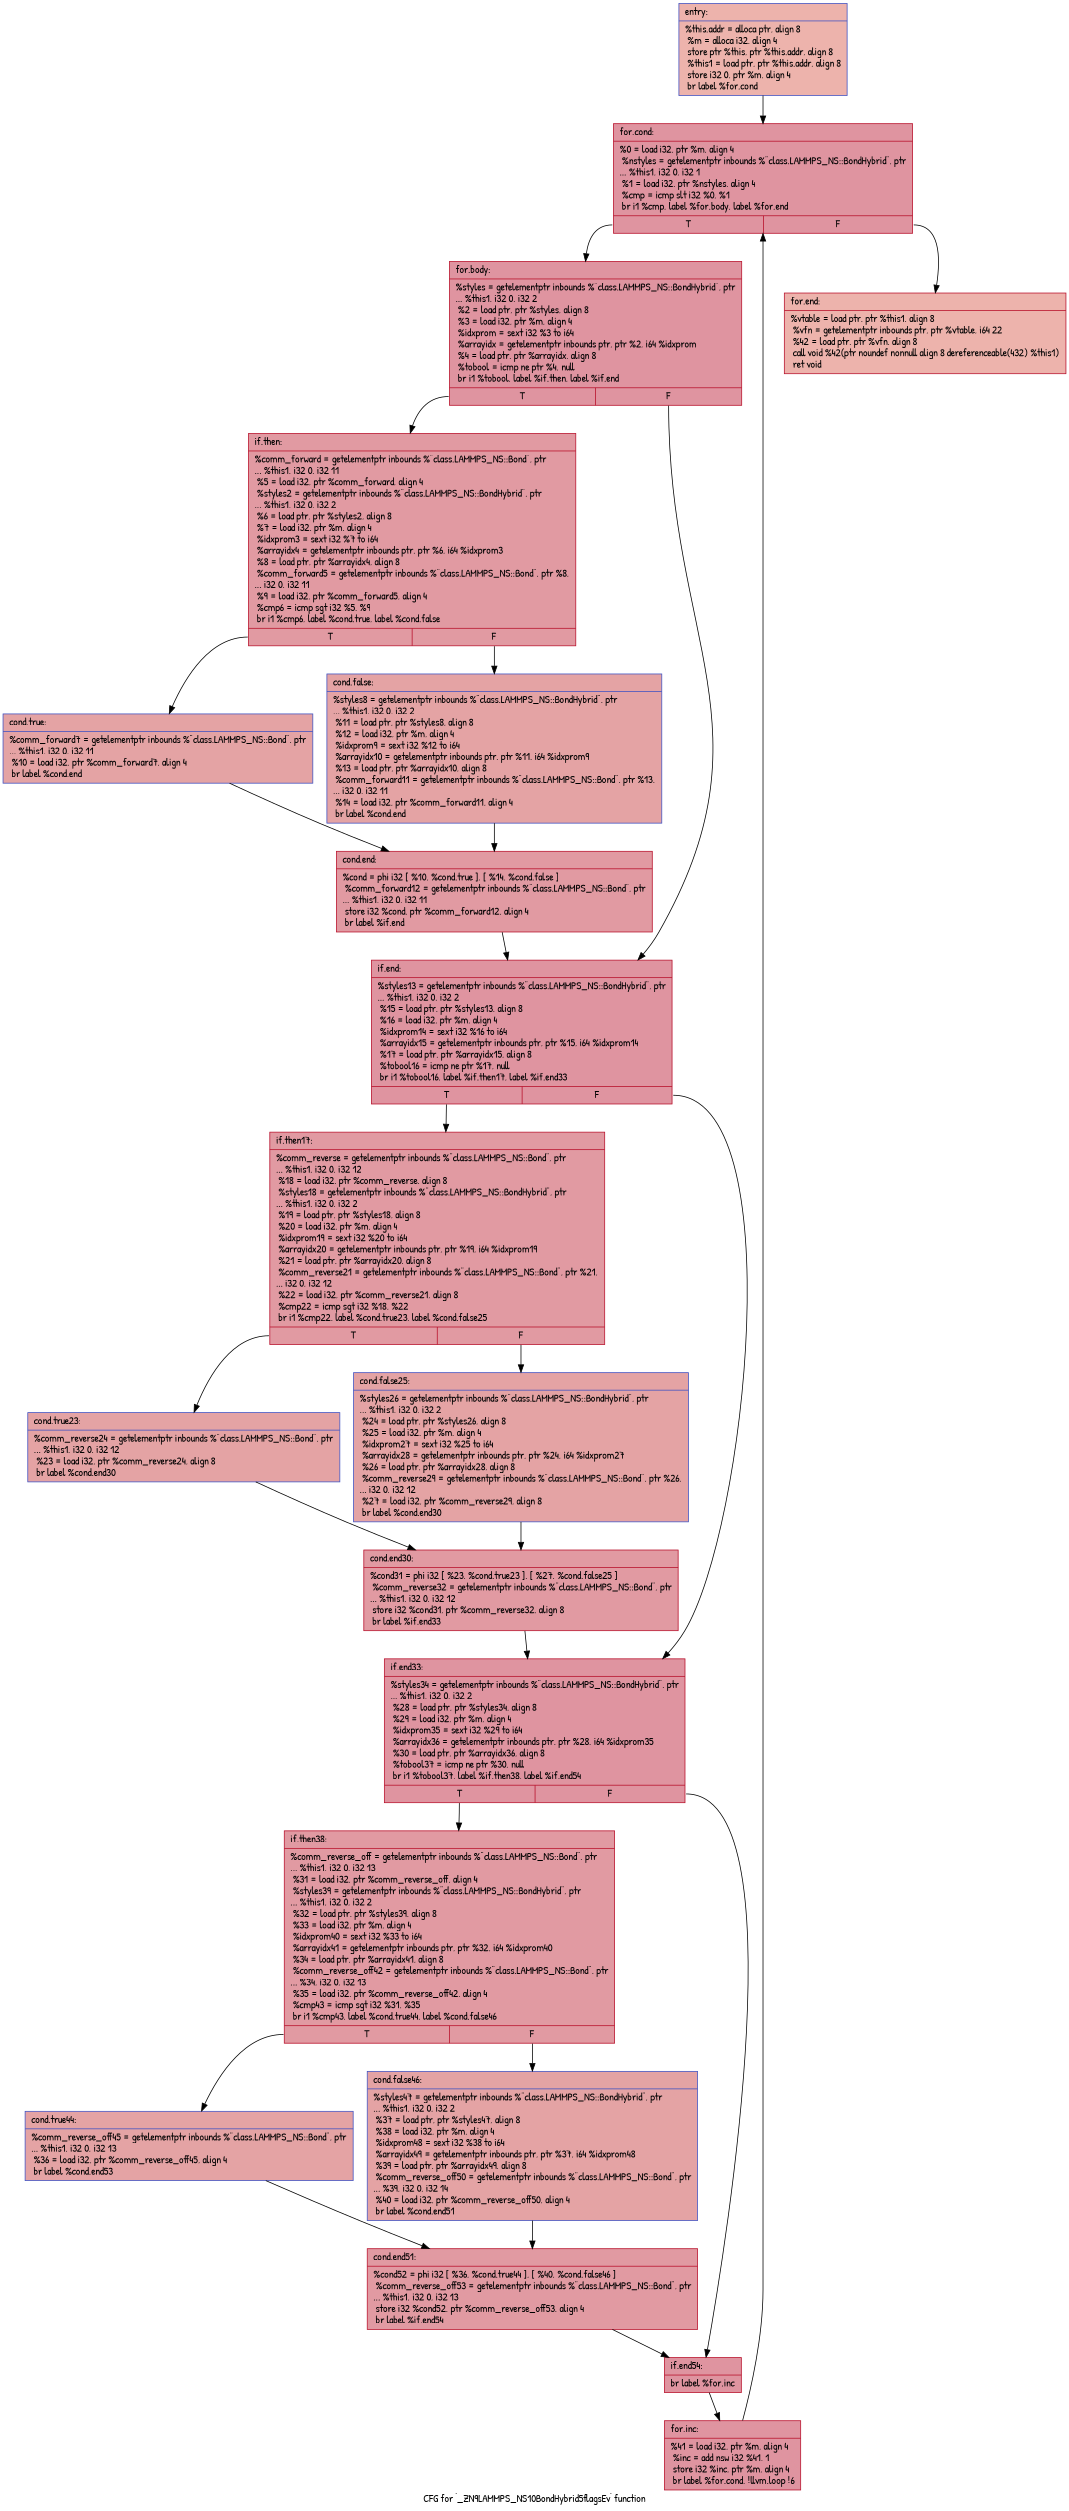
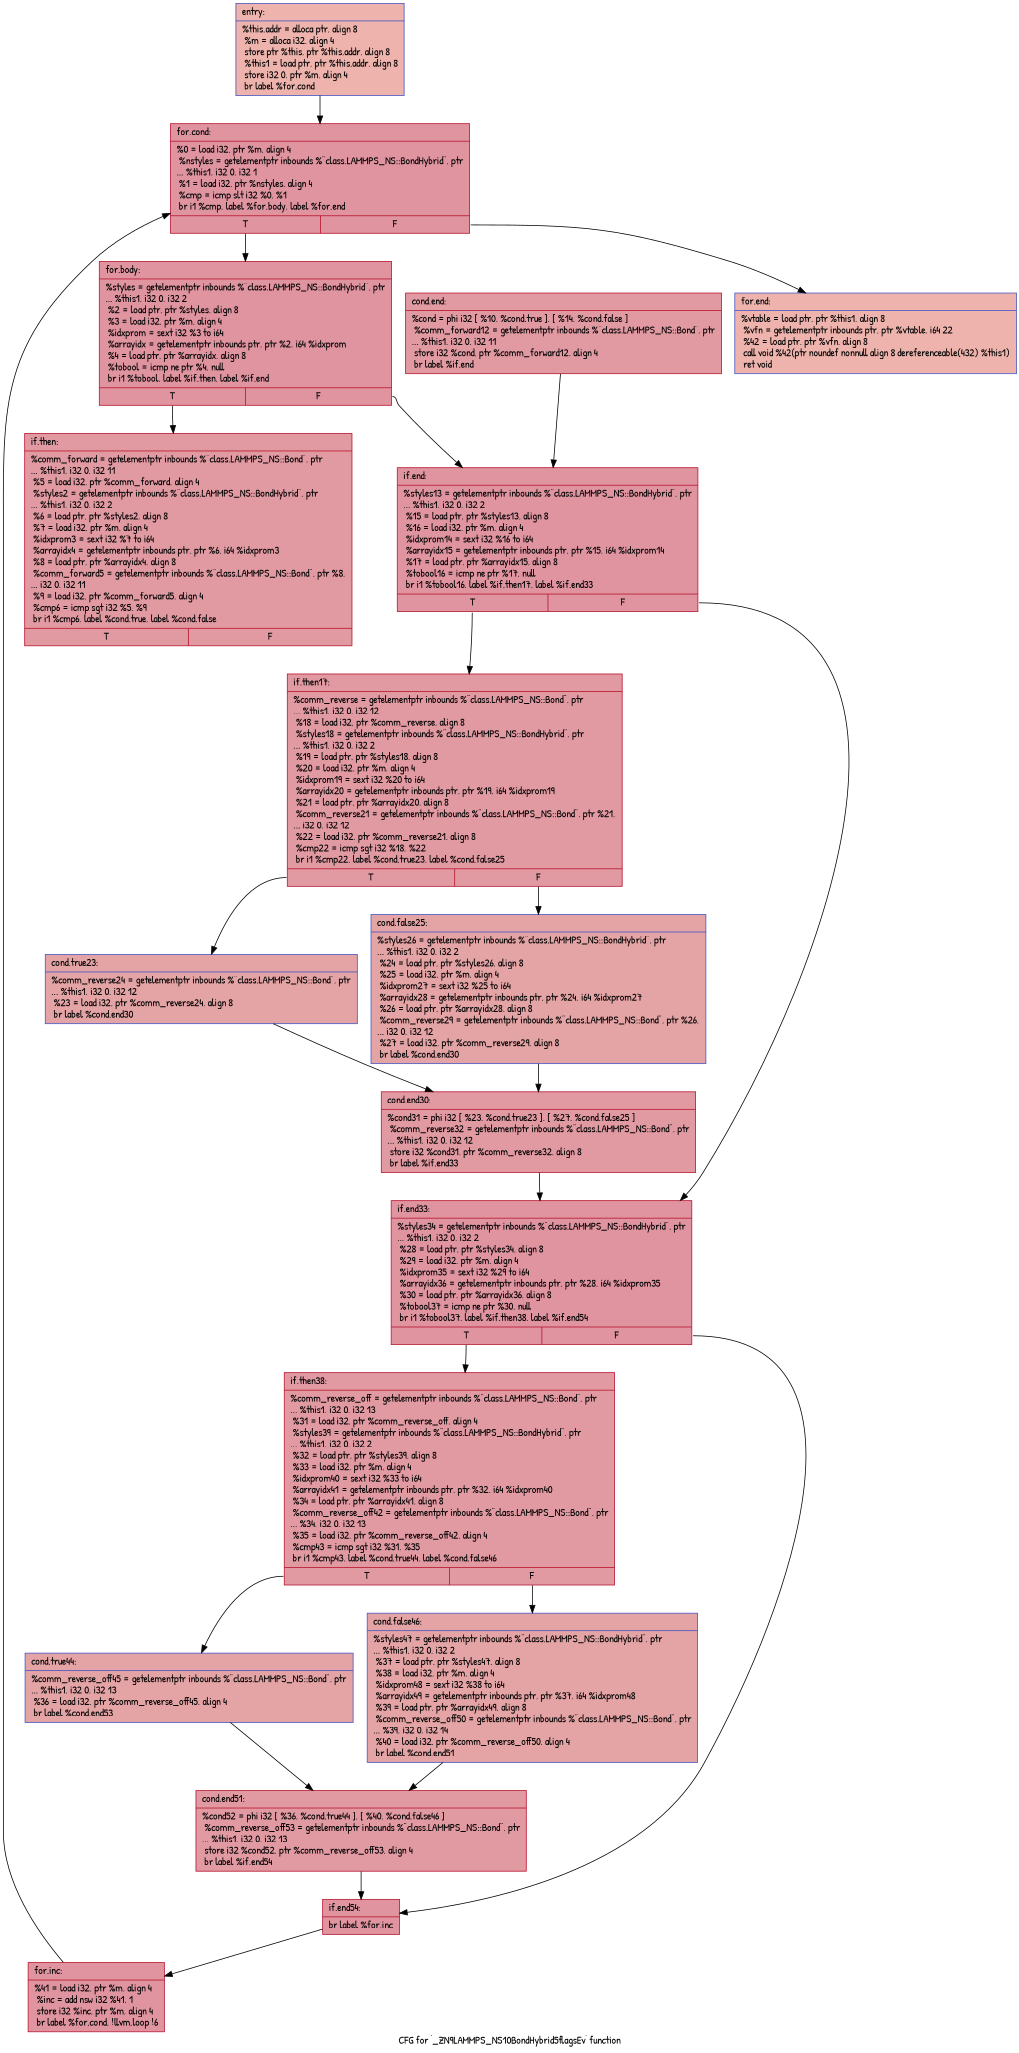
(925, 333) -> (876, 333)
(158, 749) -> none
(494, 749) -> none
